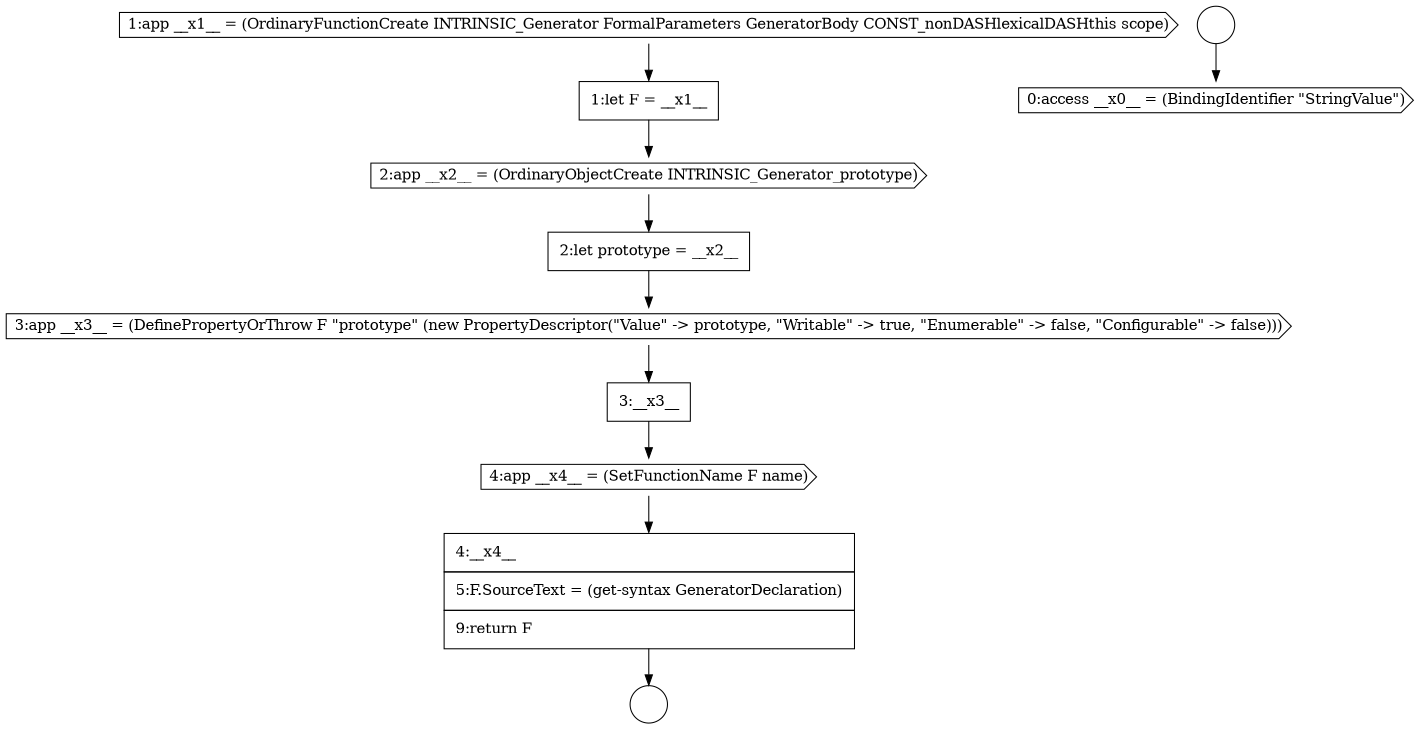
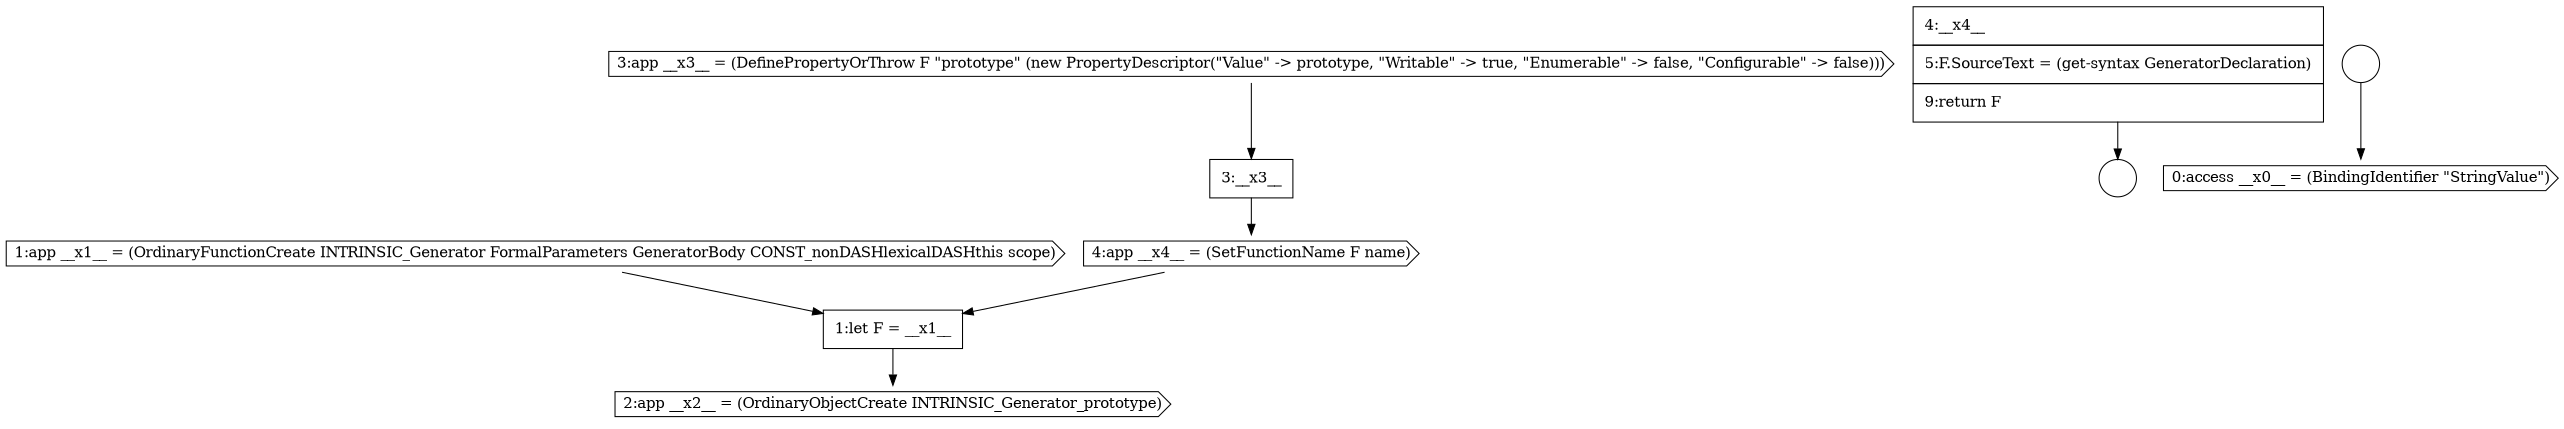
(649, 251) -> none
(649, 509) -> (1069, 292)
